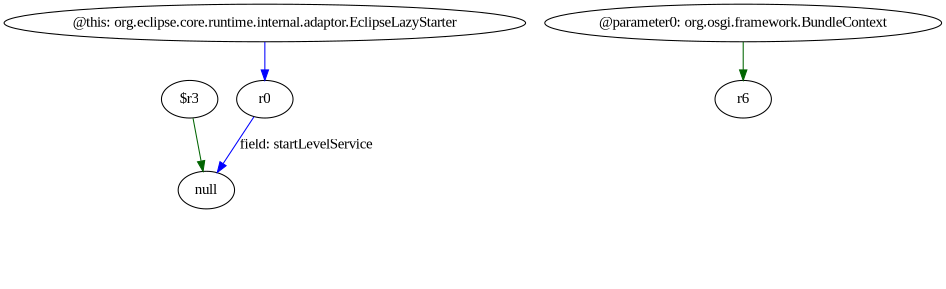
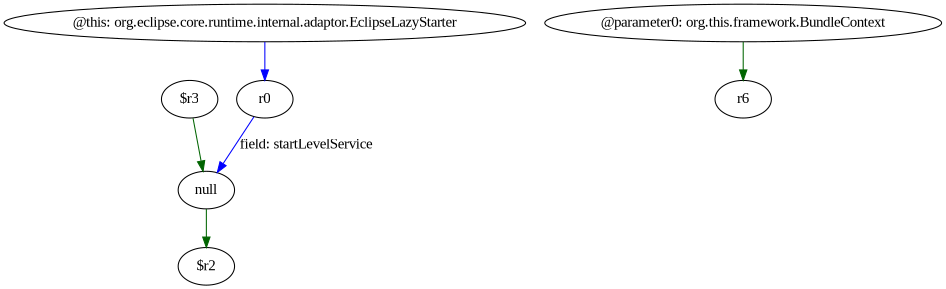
(743, 23) -> (743, 23)
none -> (206, 266)
